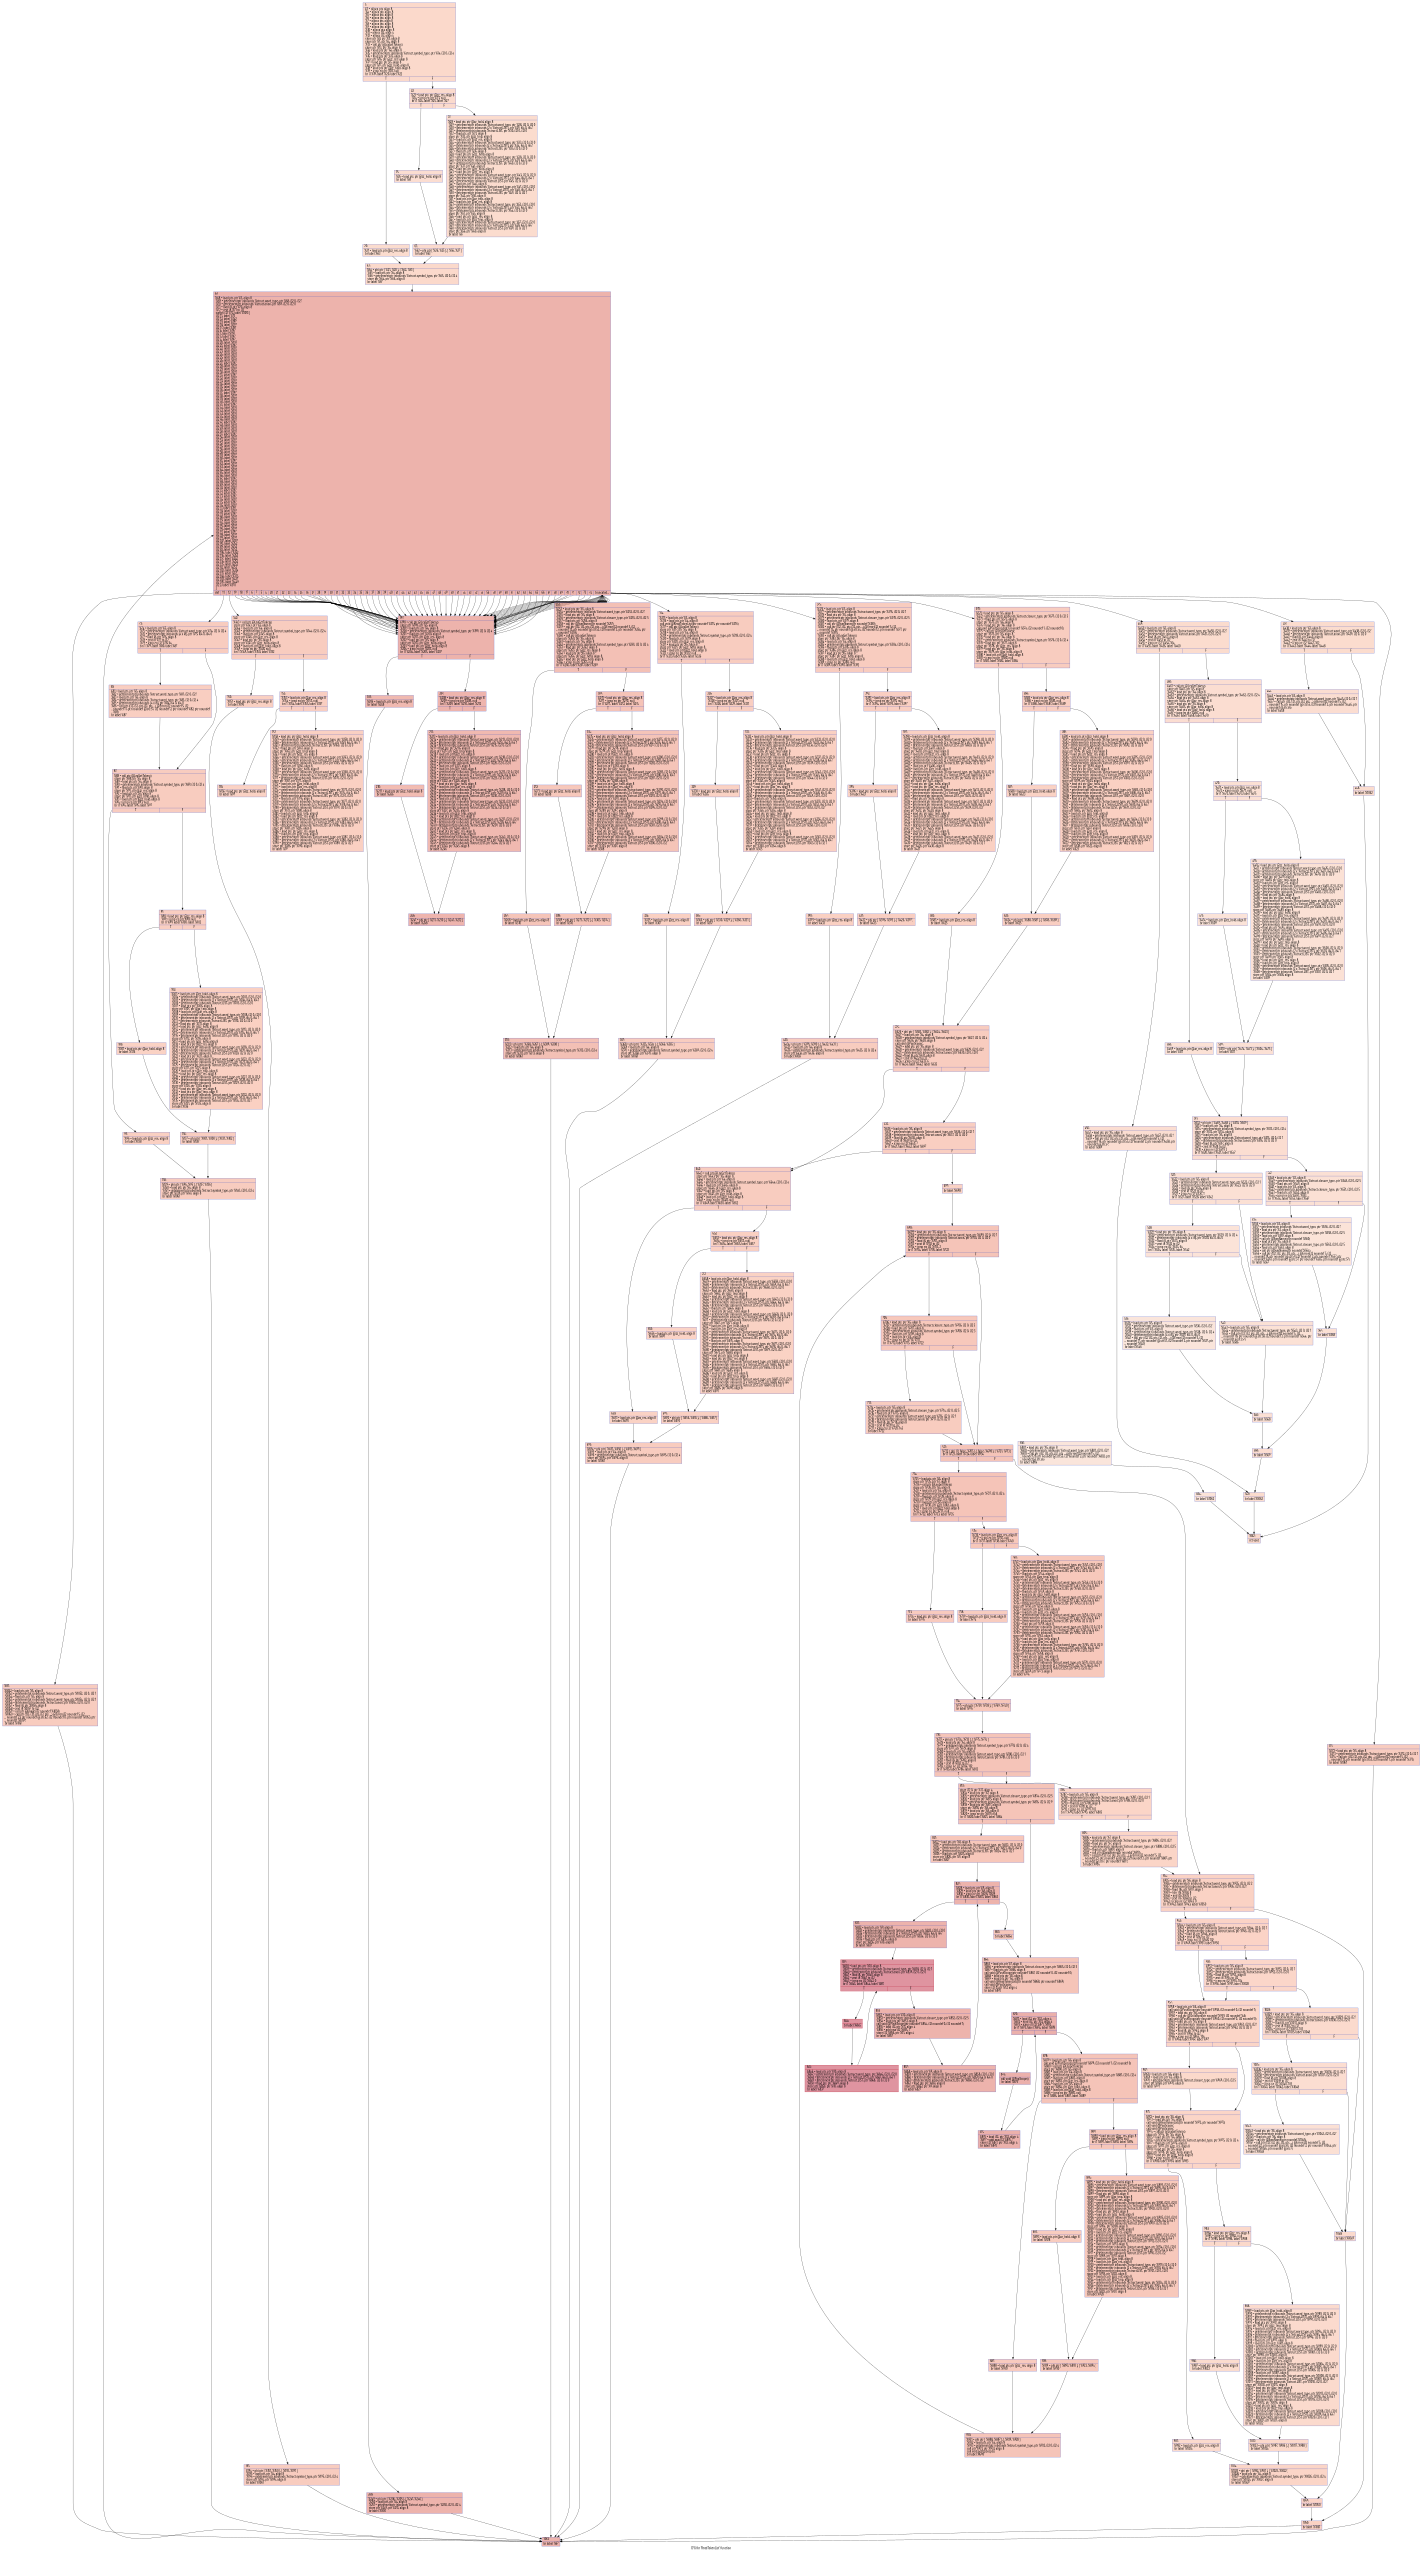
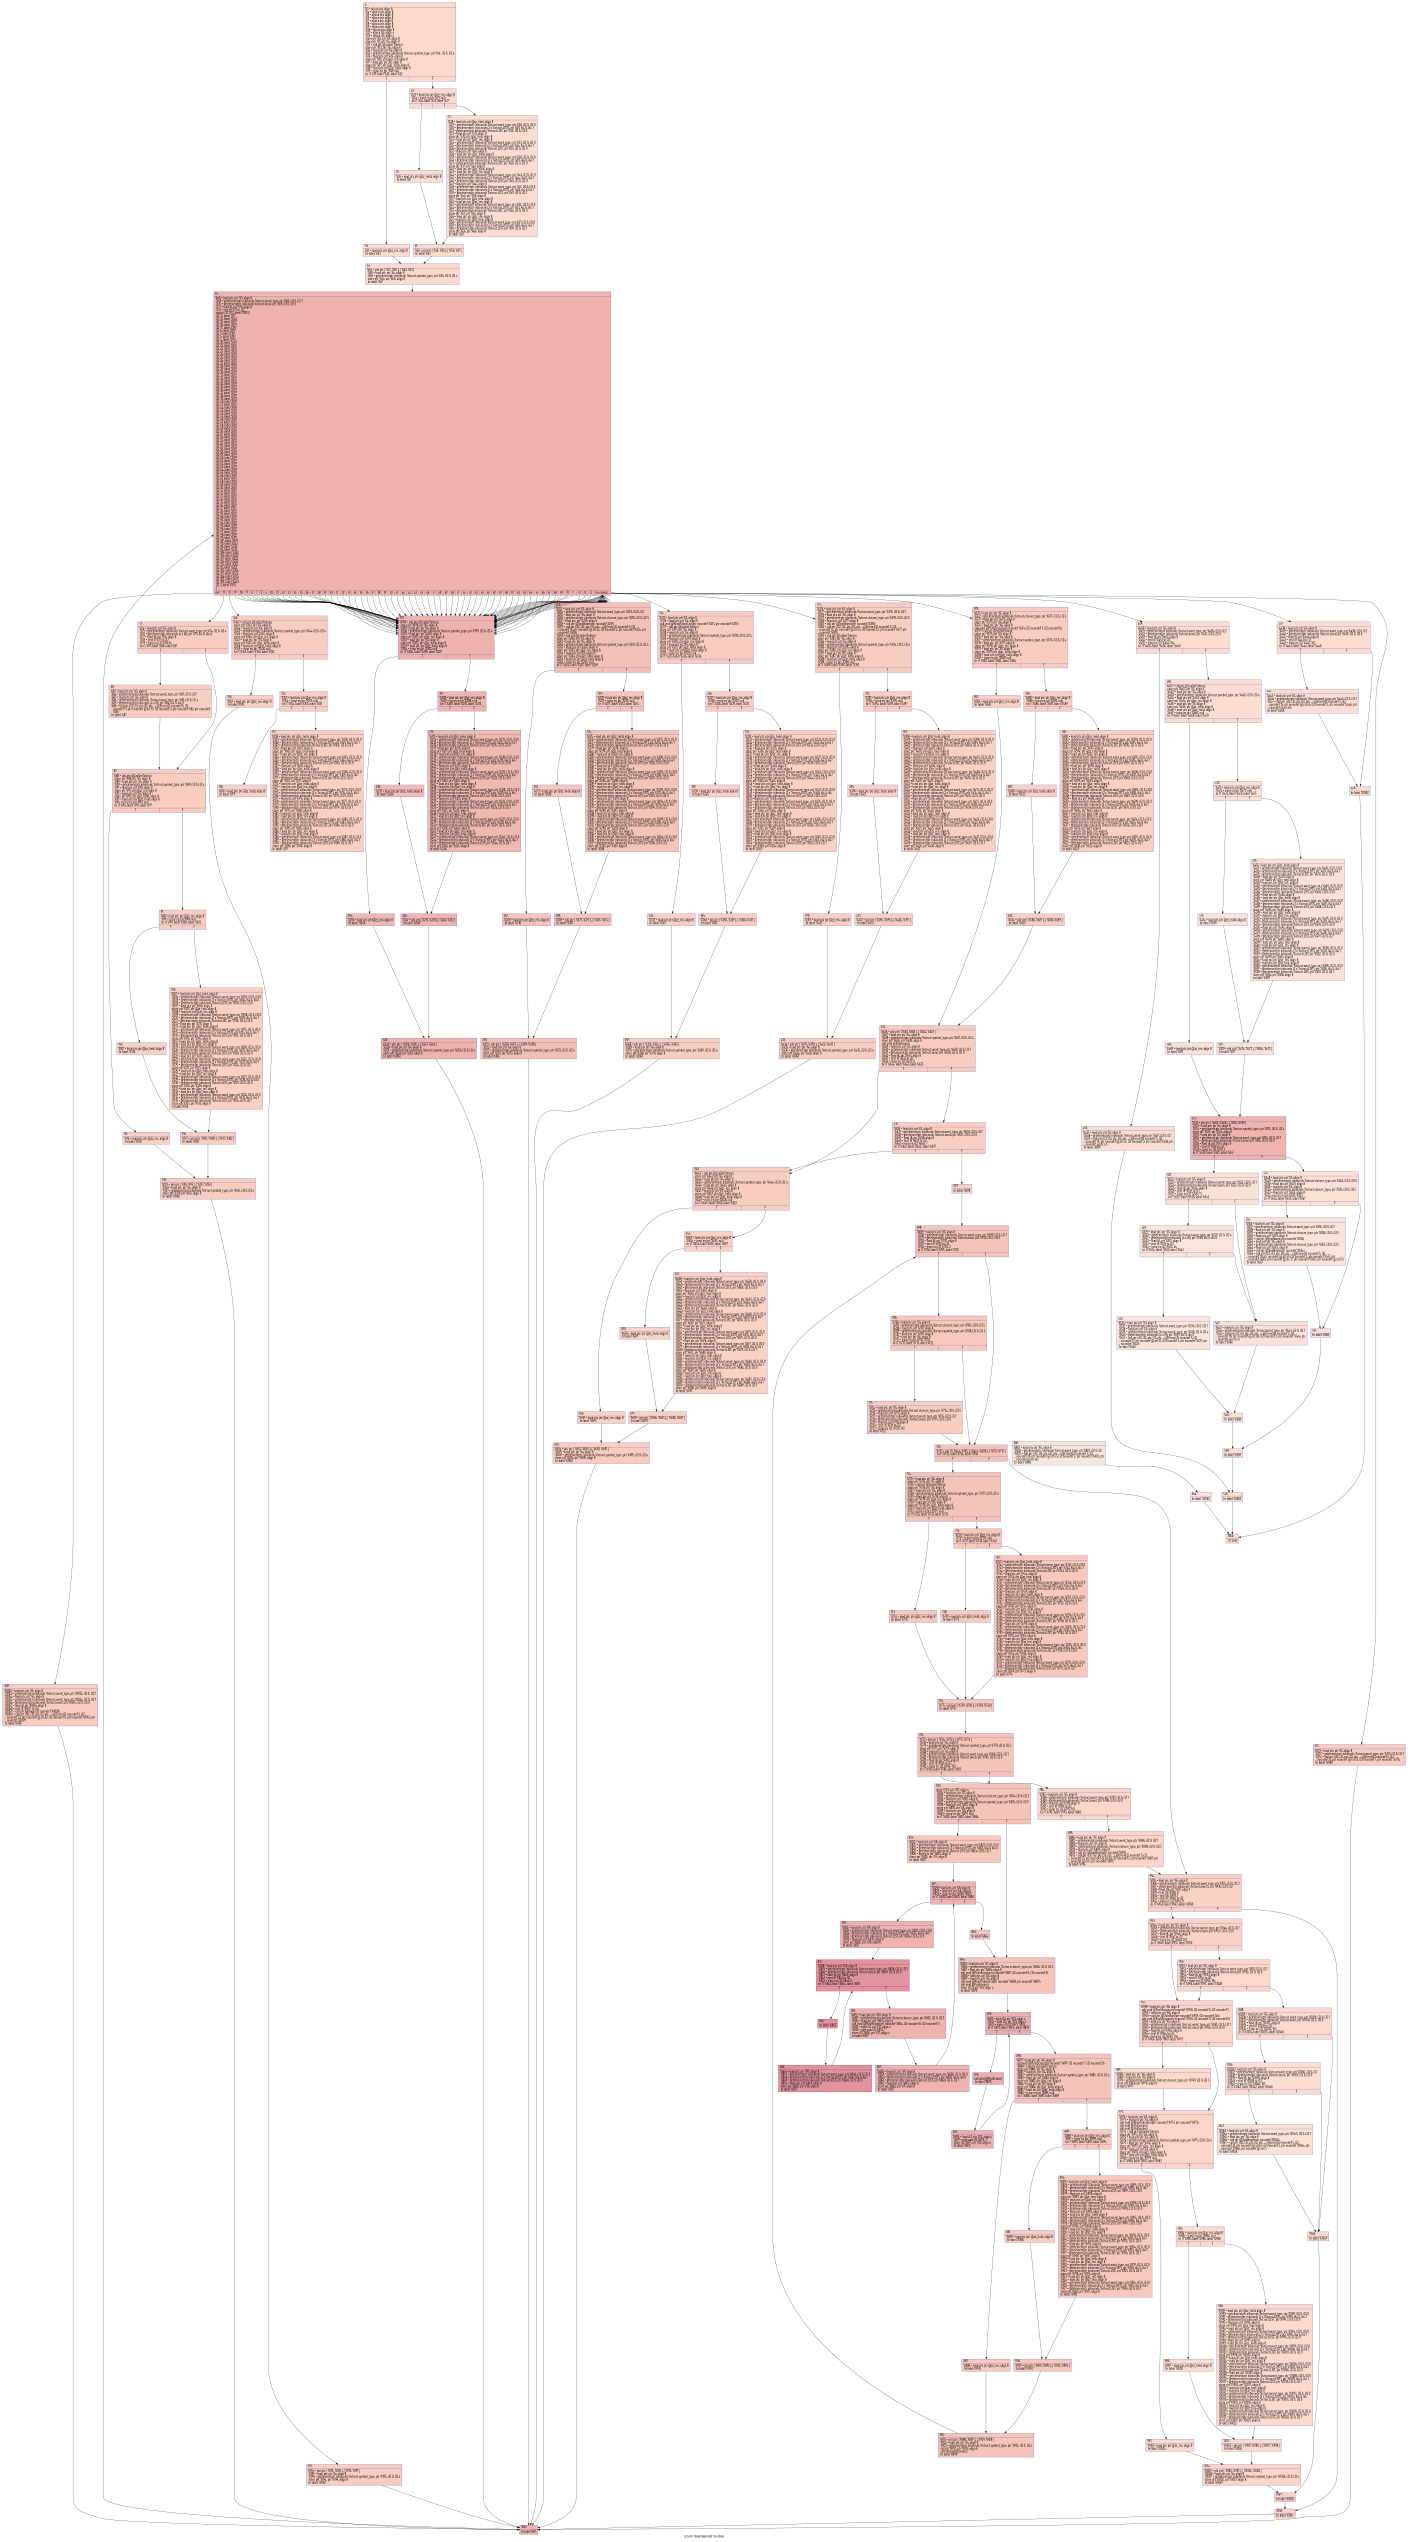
none -> (429, 981)
(1240, 1138) -> (1238, 1138)
